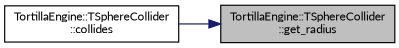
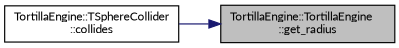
(308, 24) -> (308, 24)
